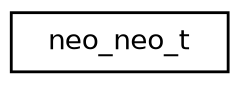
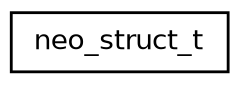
(120, 42) -> (120, 42)
